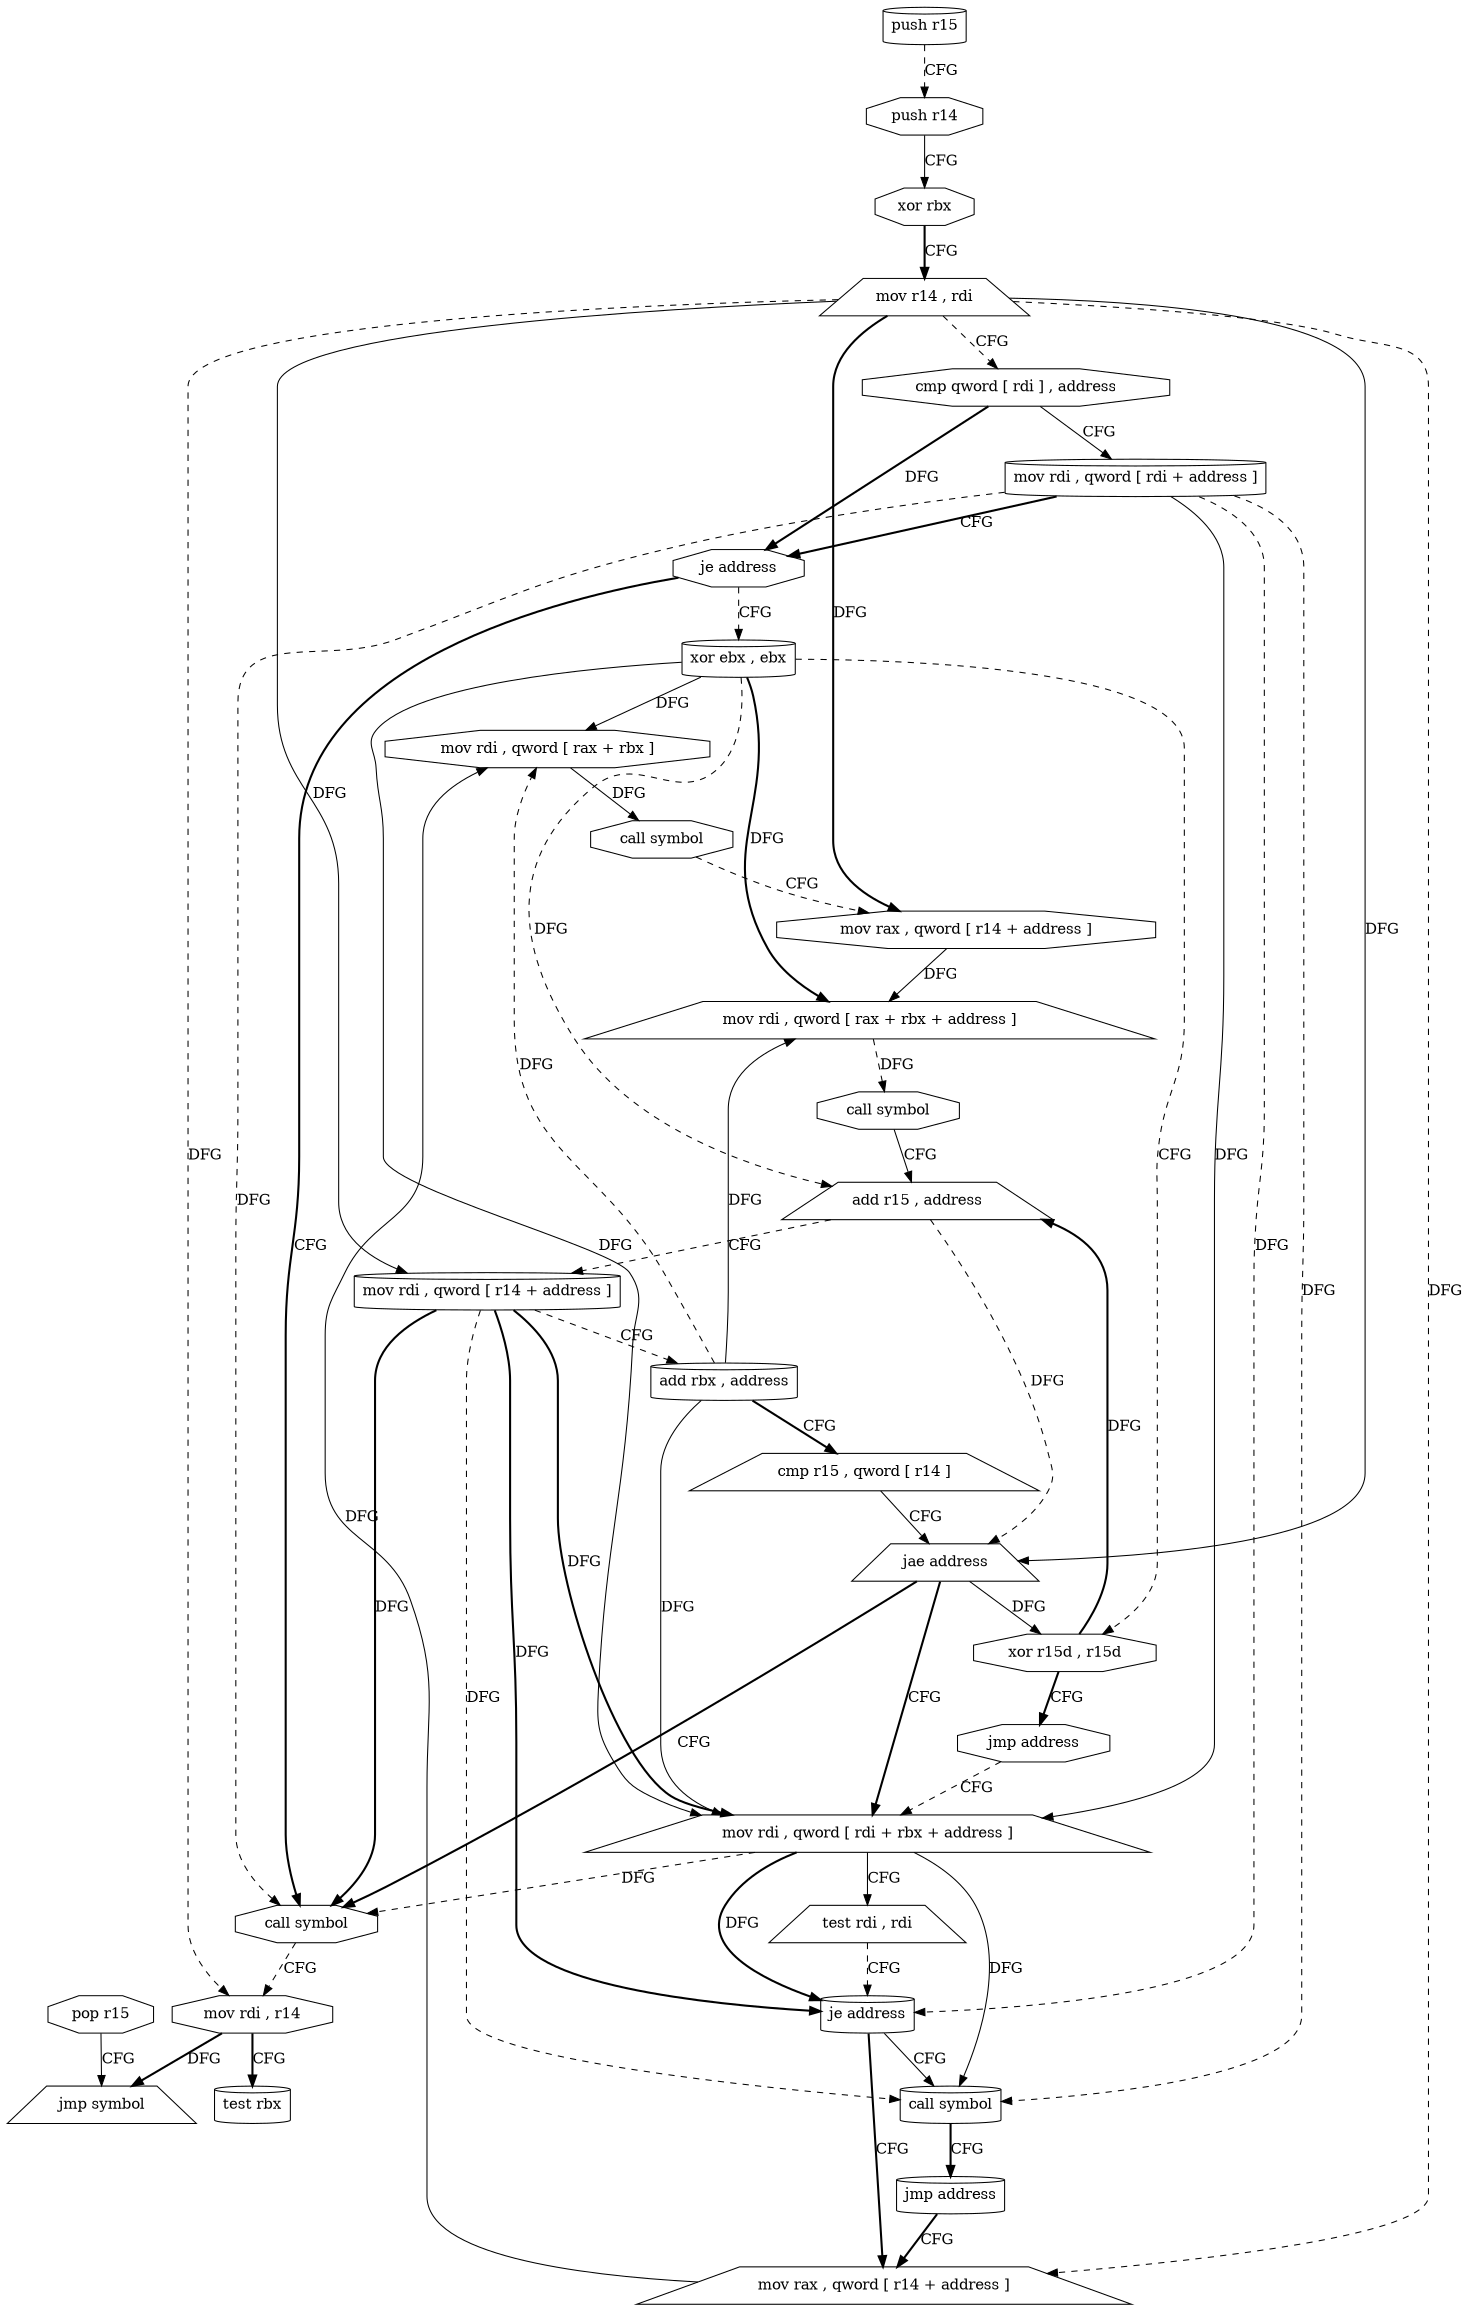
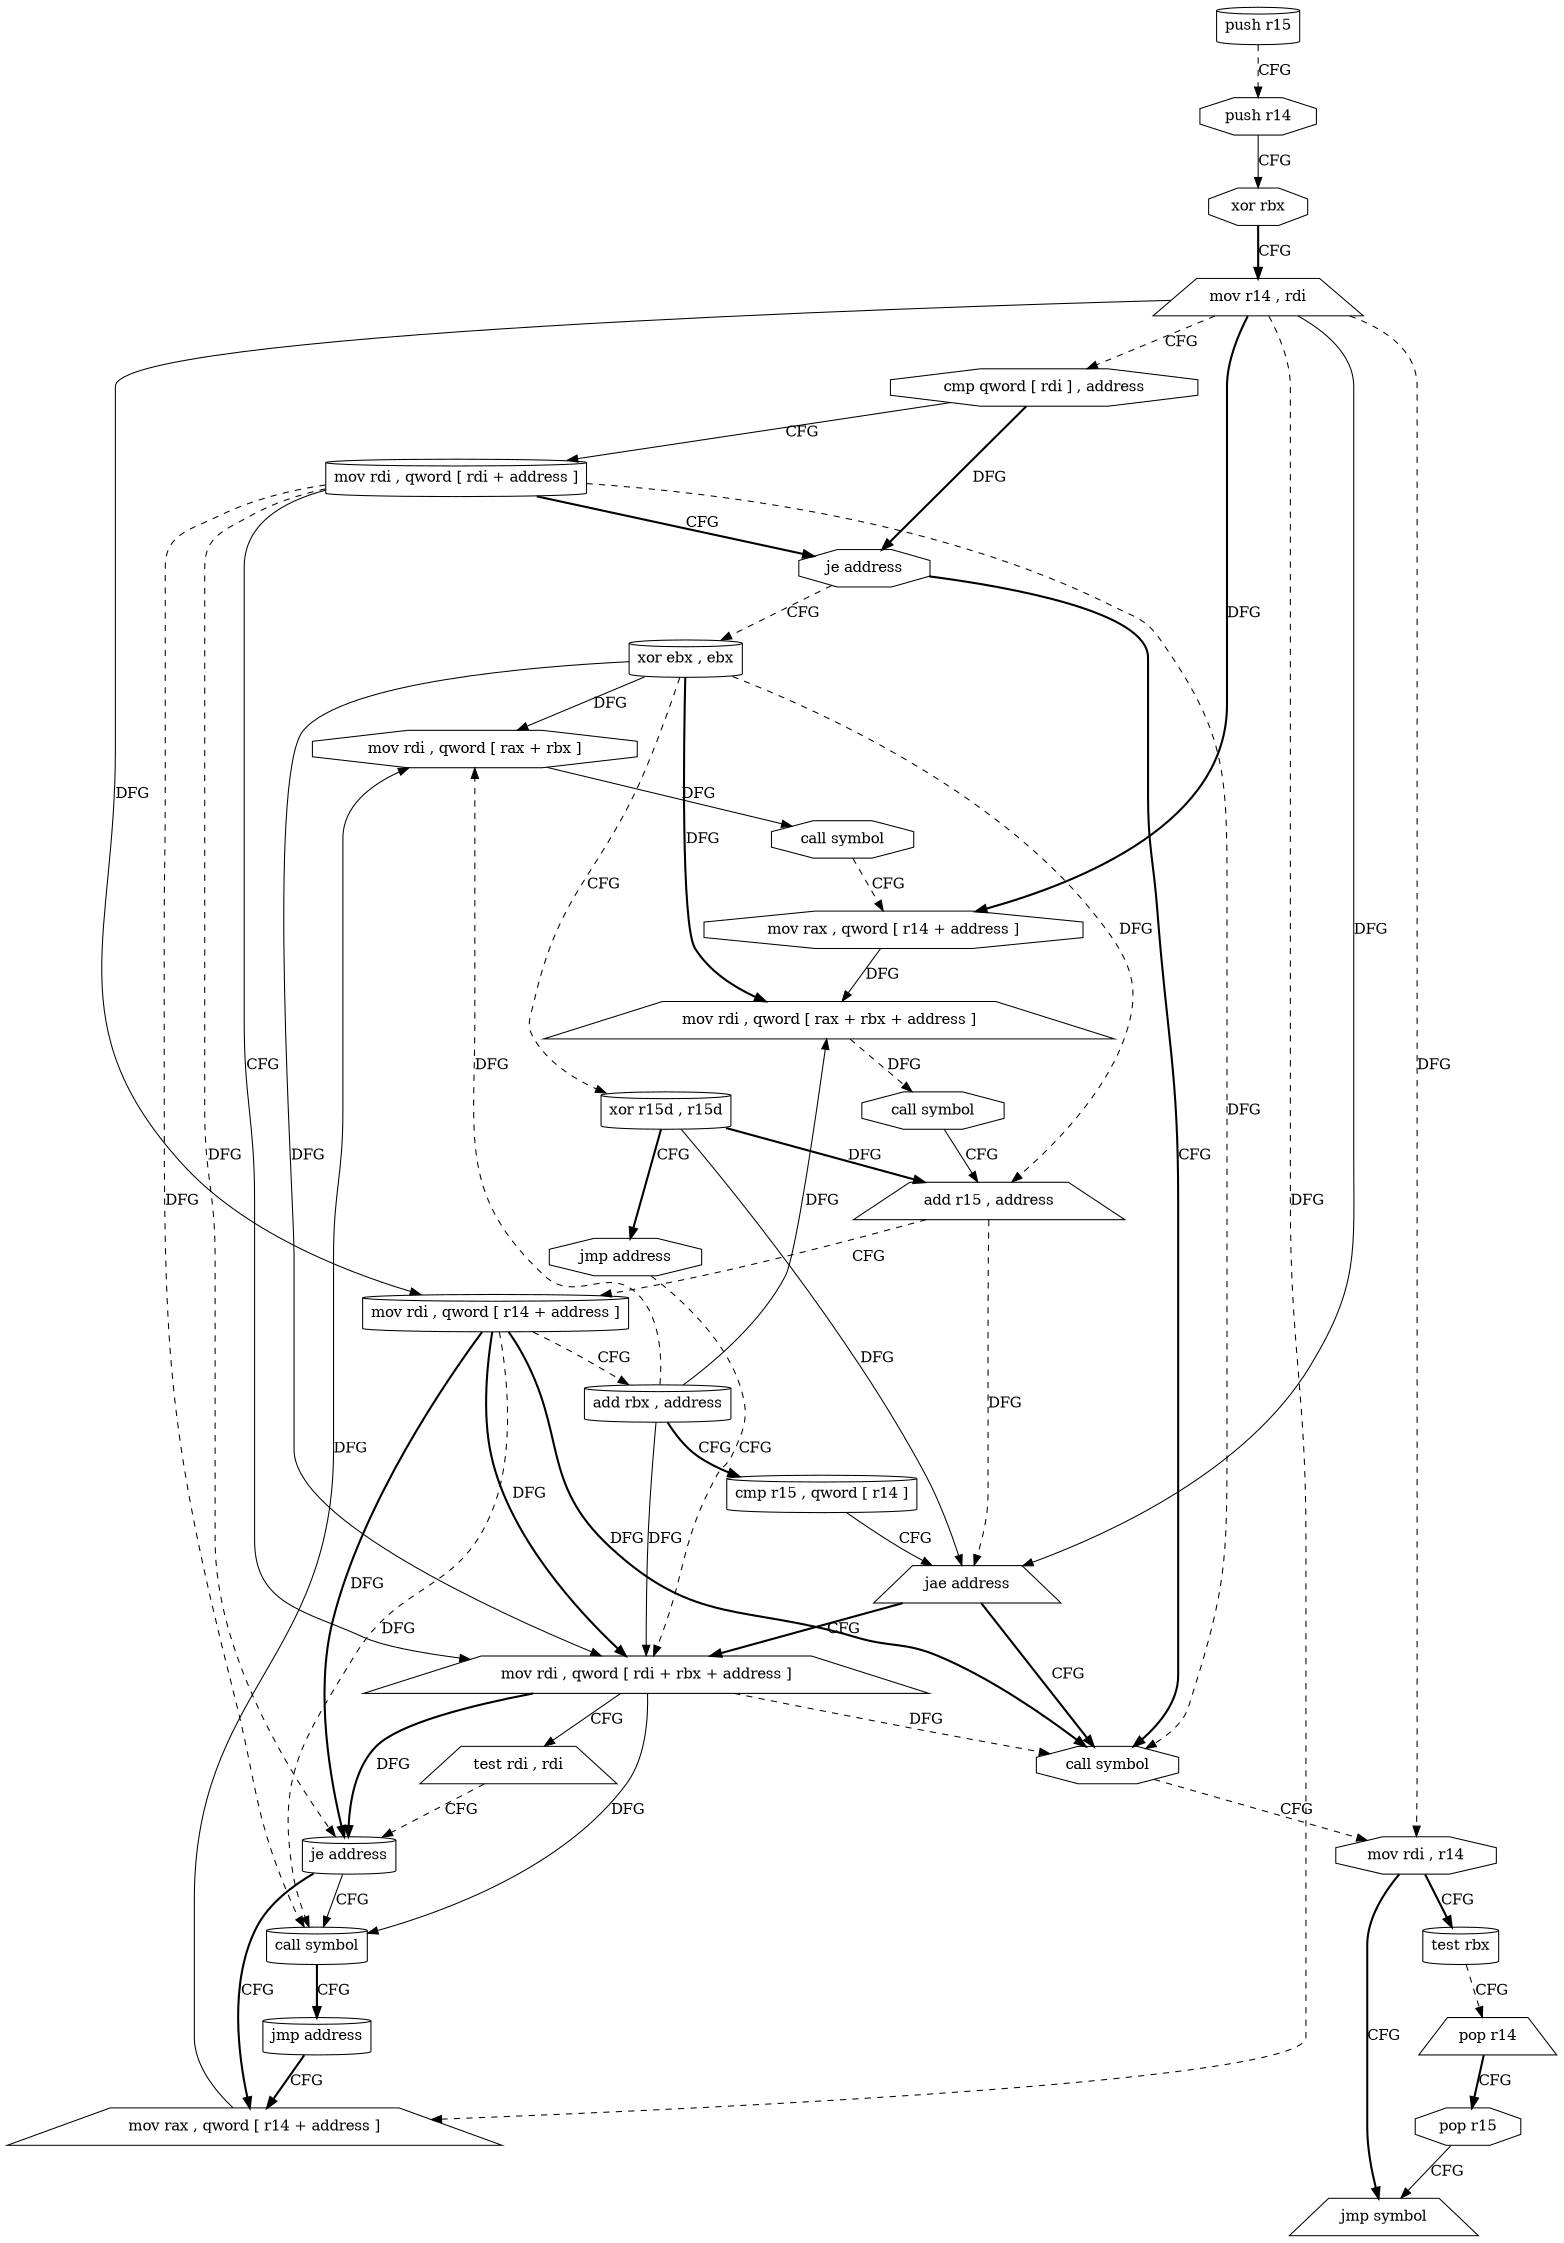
(1232, 1156) -> (263, 1065)
(864, 1472) -> (822, 1494)
(1001, 1605) -> (837, 1332)
(1065, 1653) -> (666, 1111)
none -> (1488, 2036)
(204, 2060) -> (1384, 2036)
